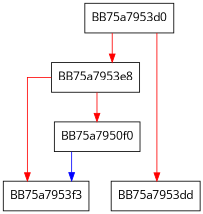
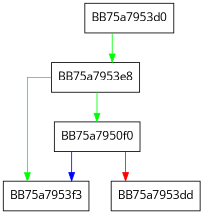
(112, 44) -> (112, 44)
(97, 103) -> (97, 103)
(157, 103) -> (126, 162)
(27, 113) -> (27, 113)
